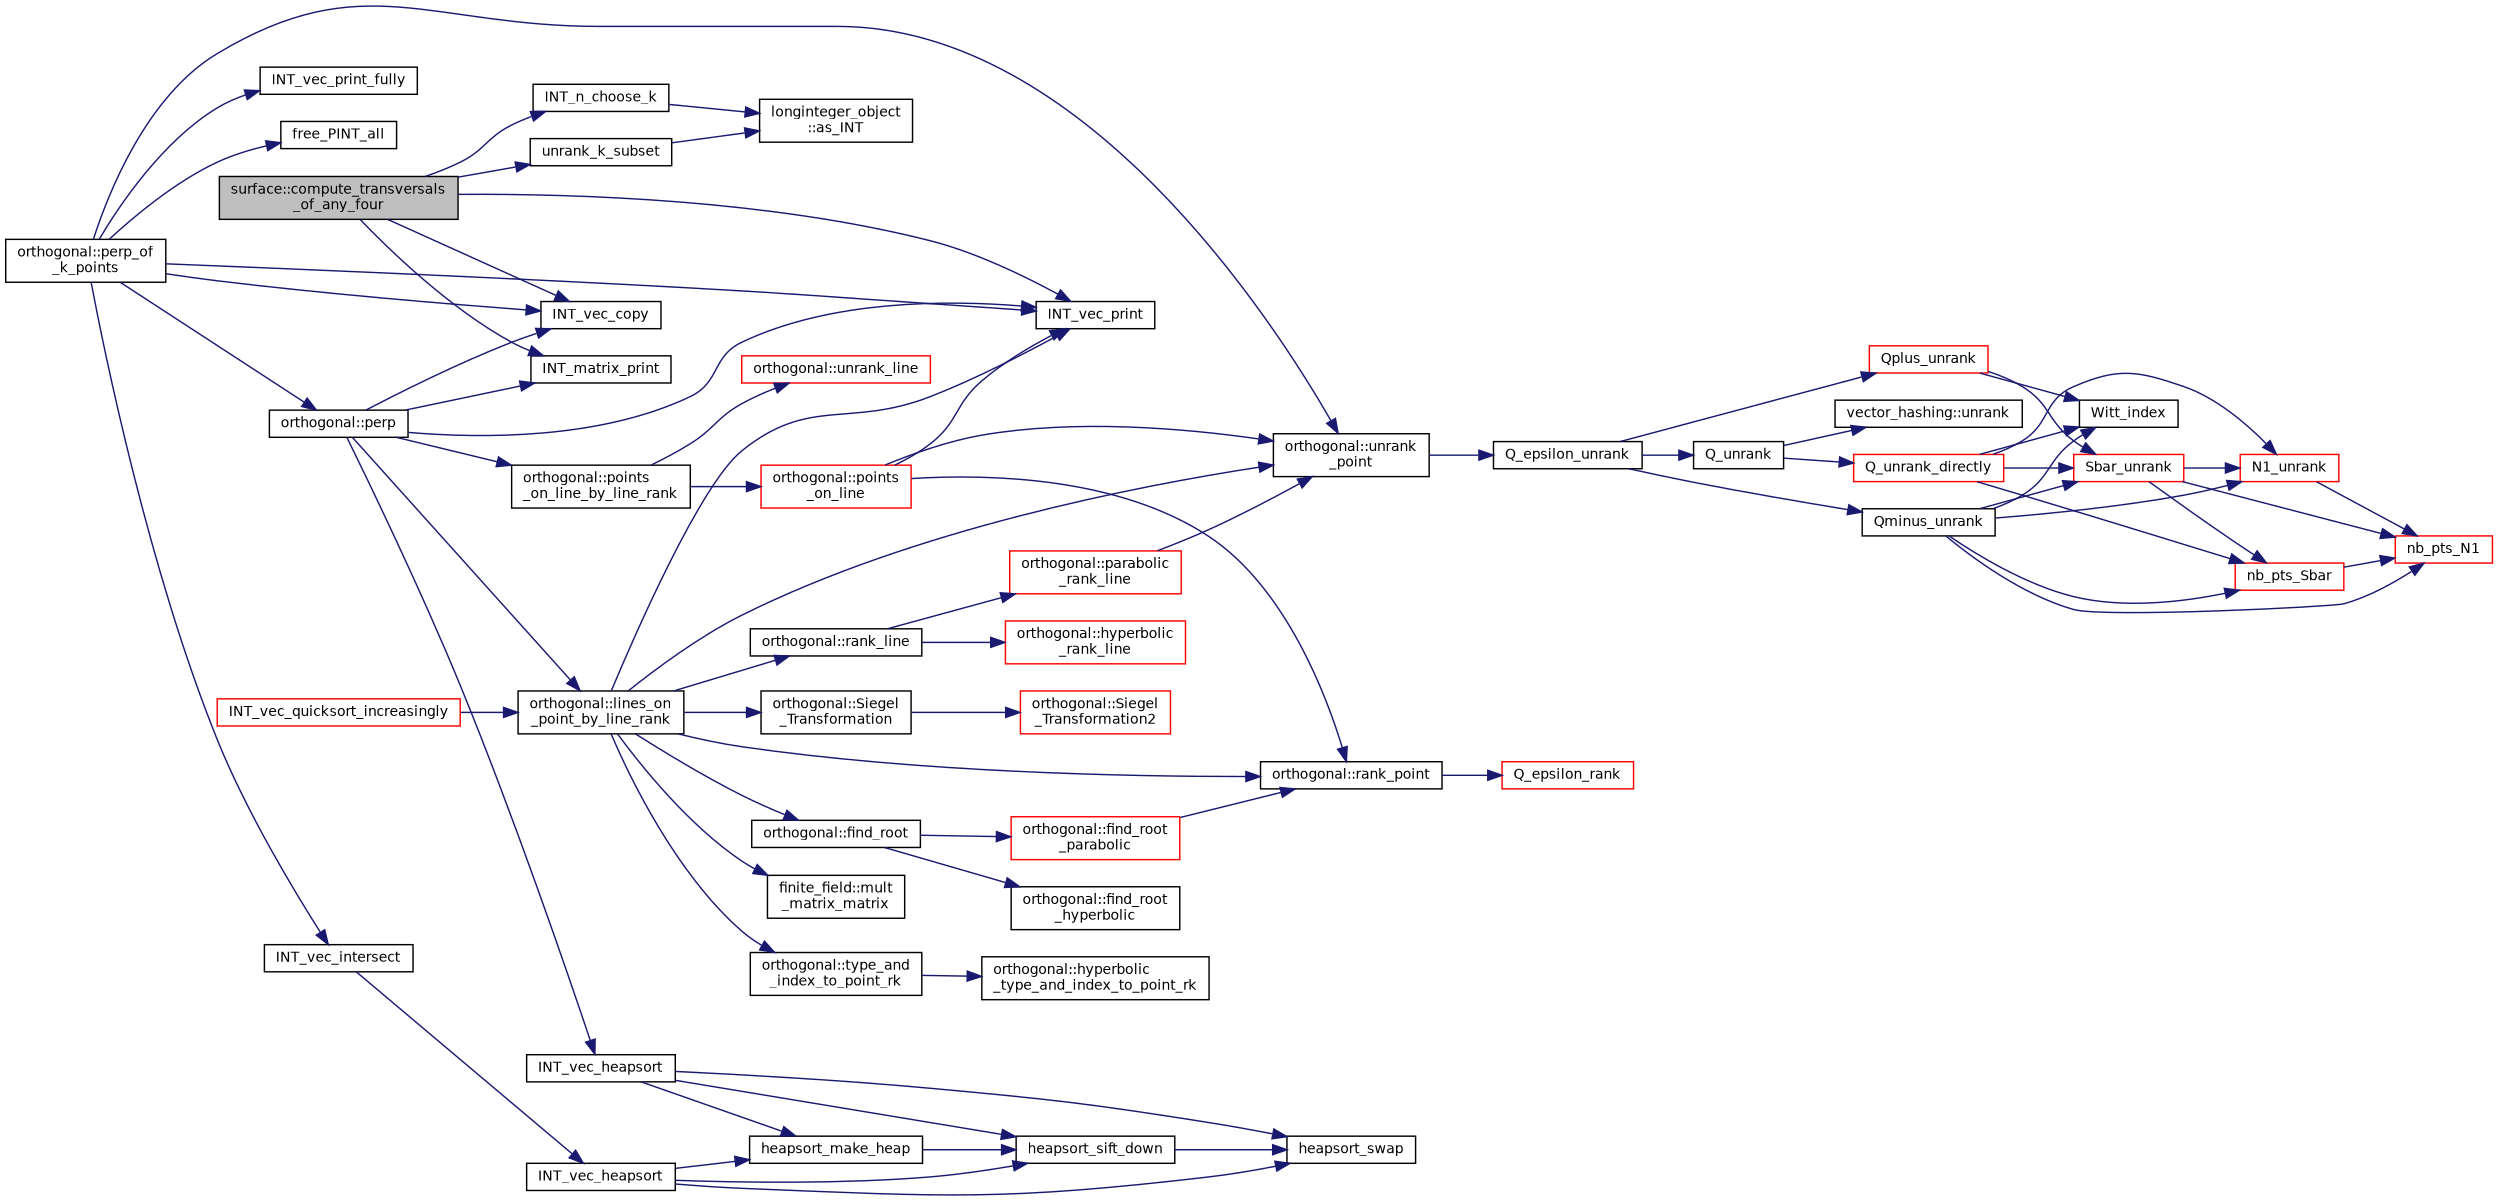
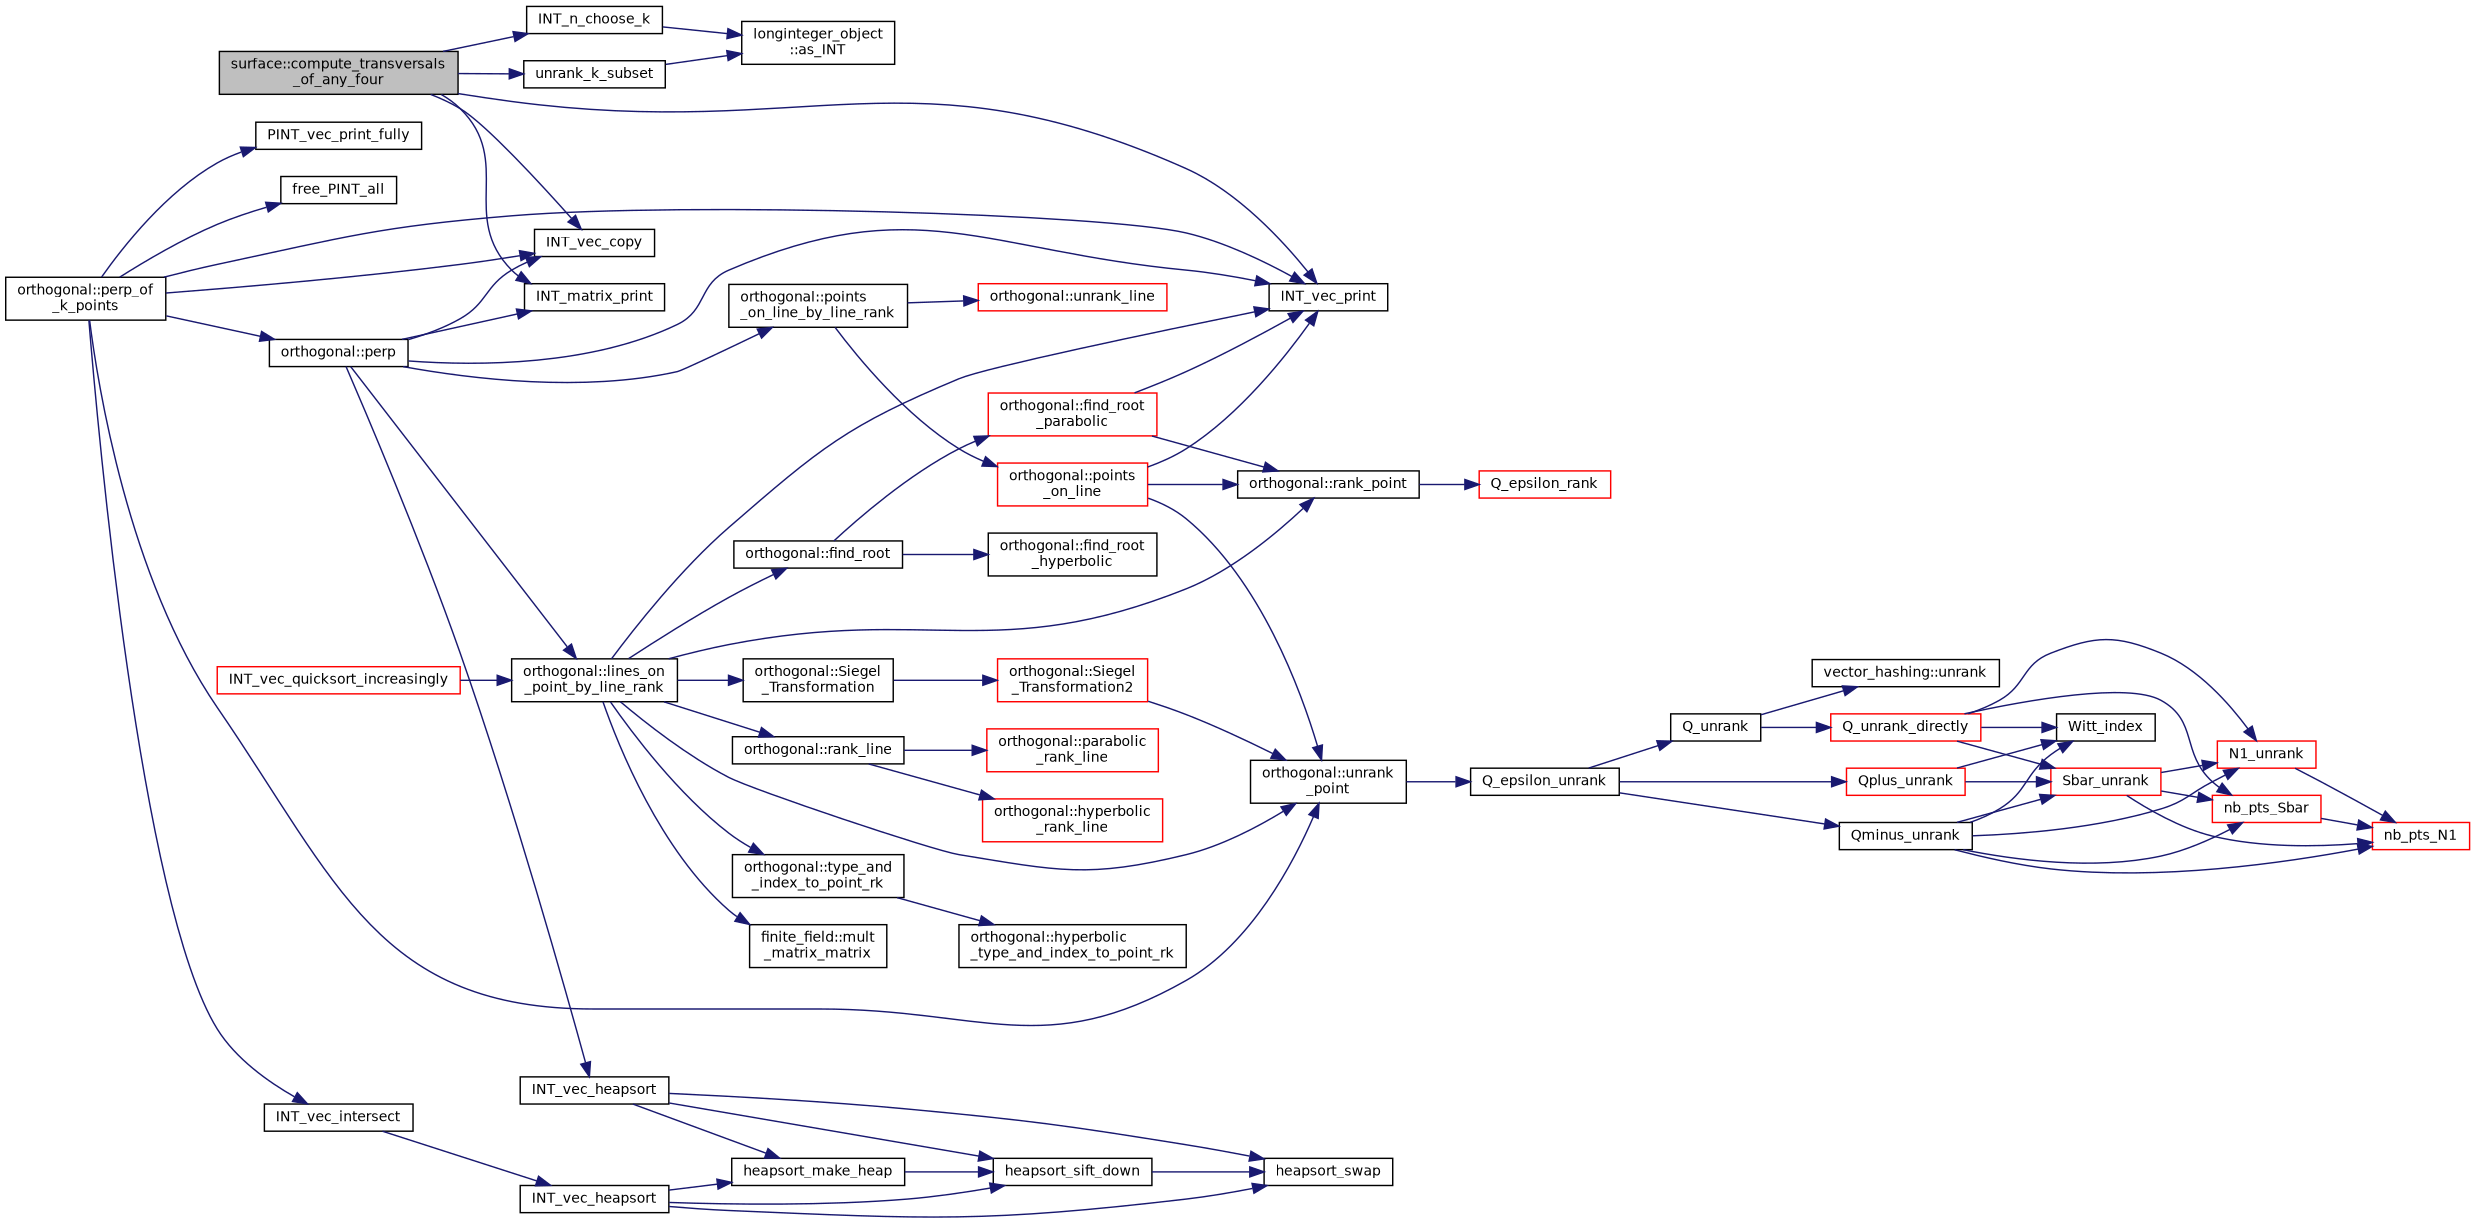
(339, 81) -> (339, 136)
none -> (1214, 359)
(1230, 520) -> (1212, 725)
